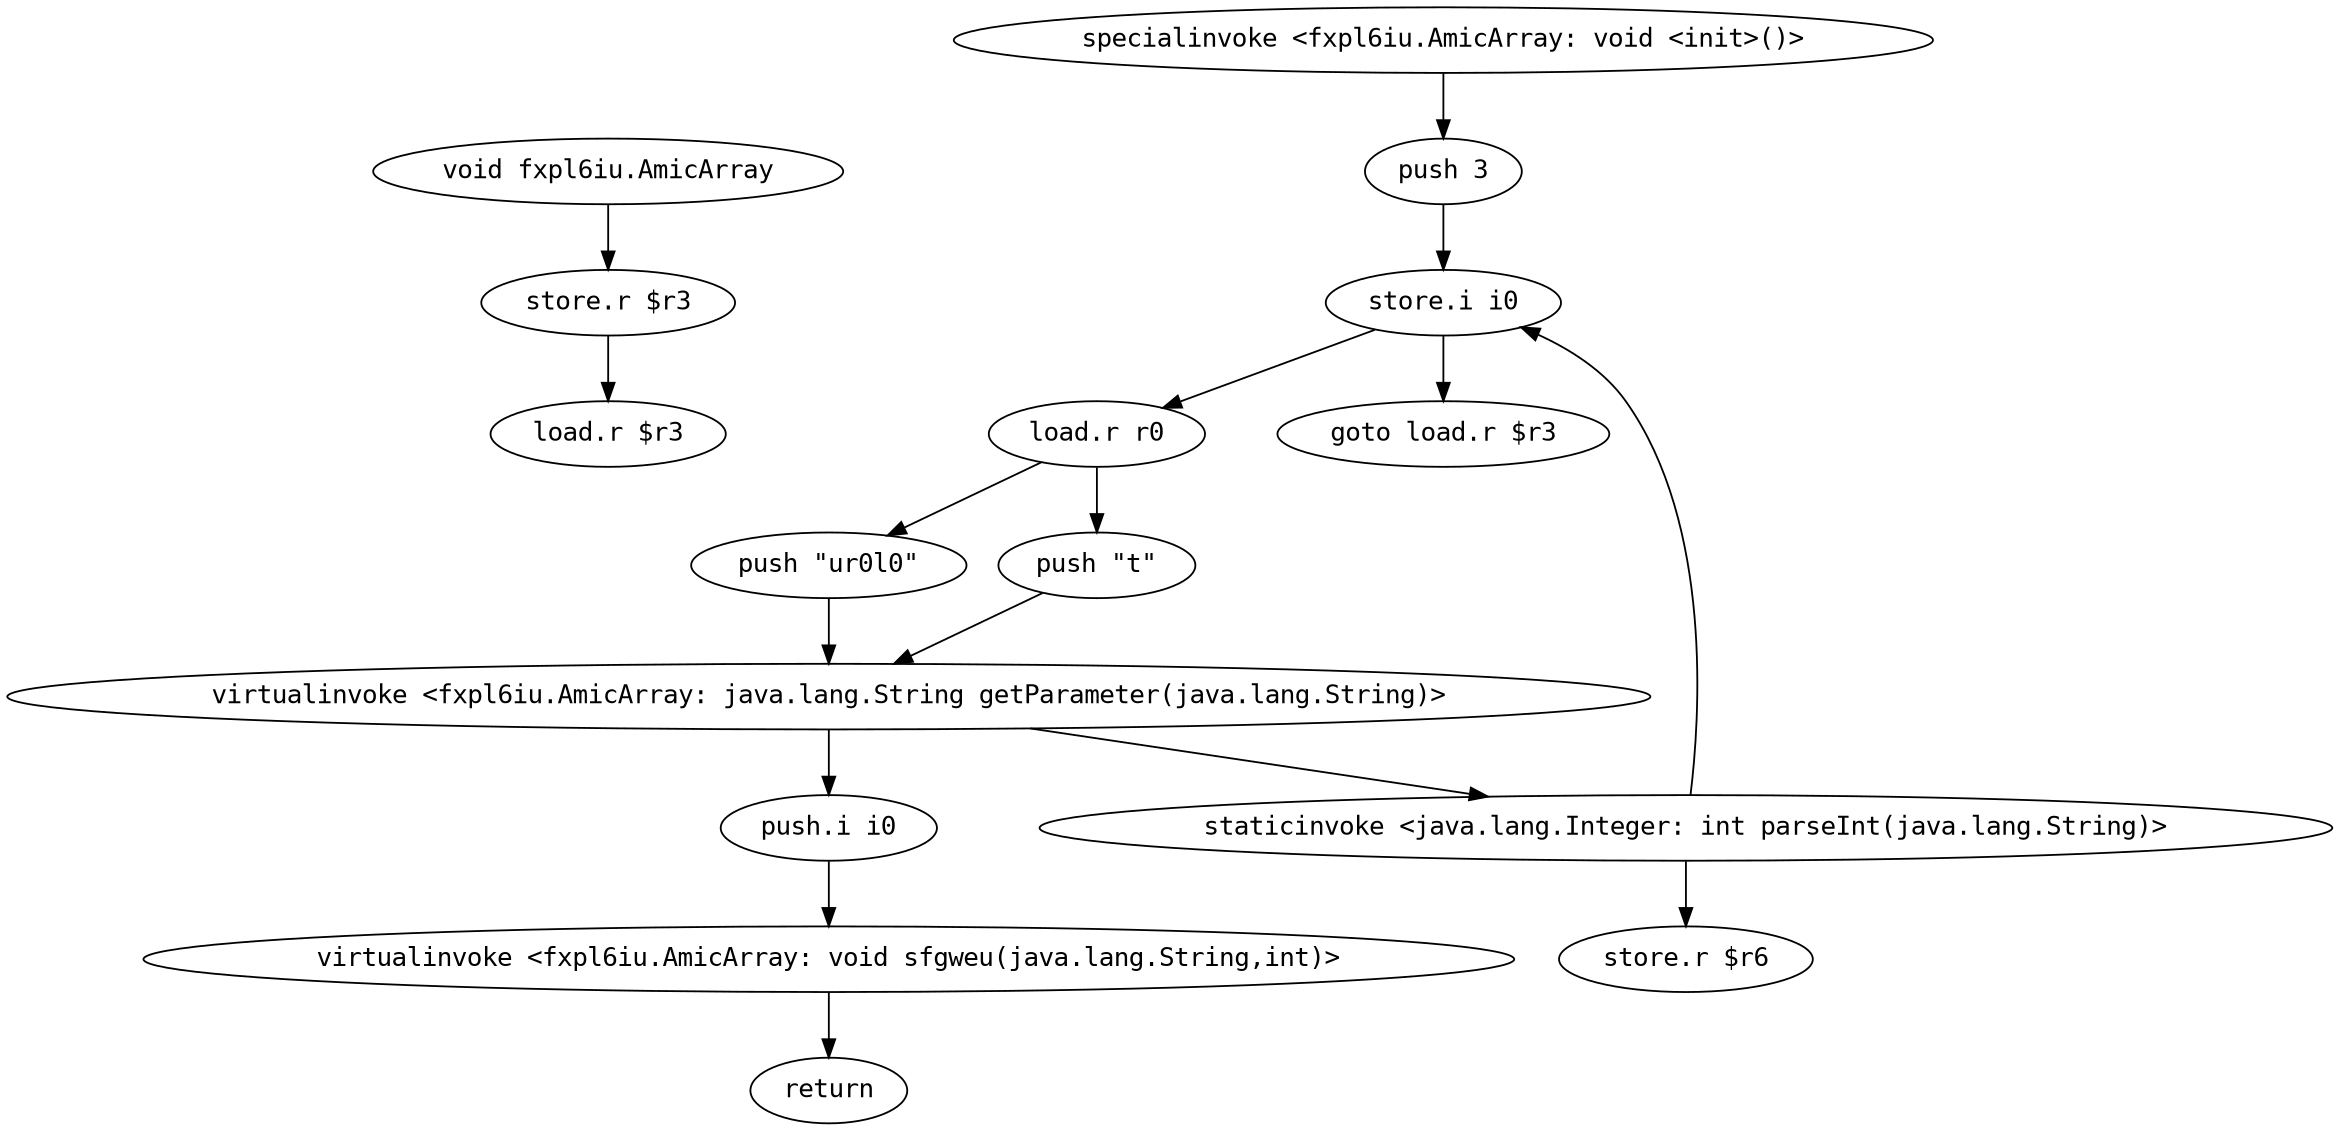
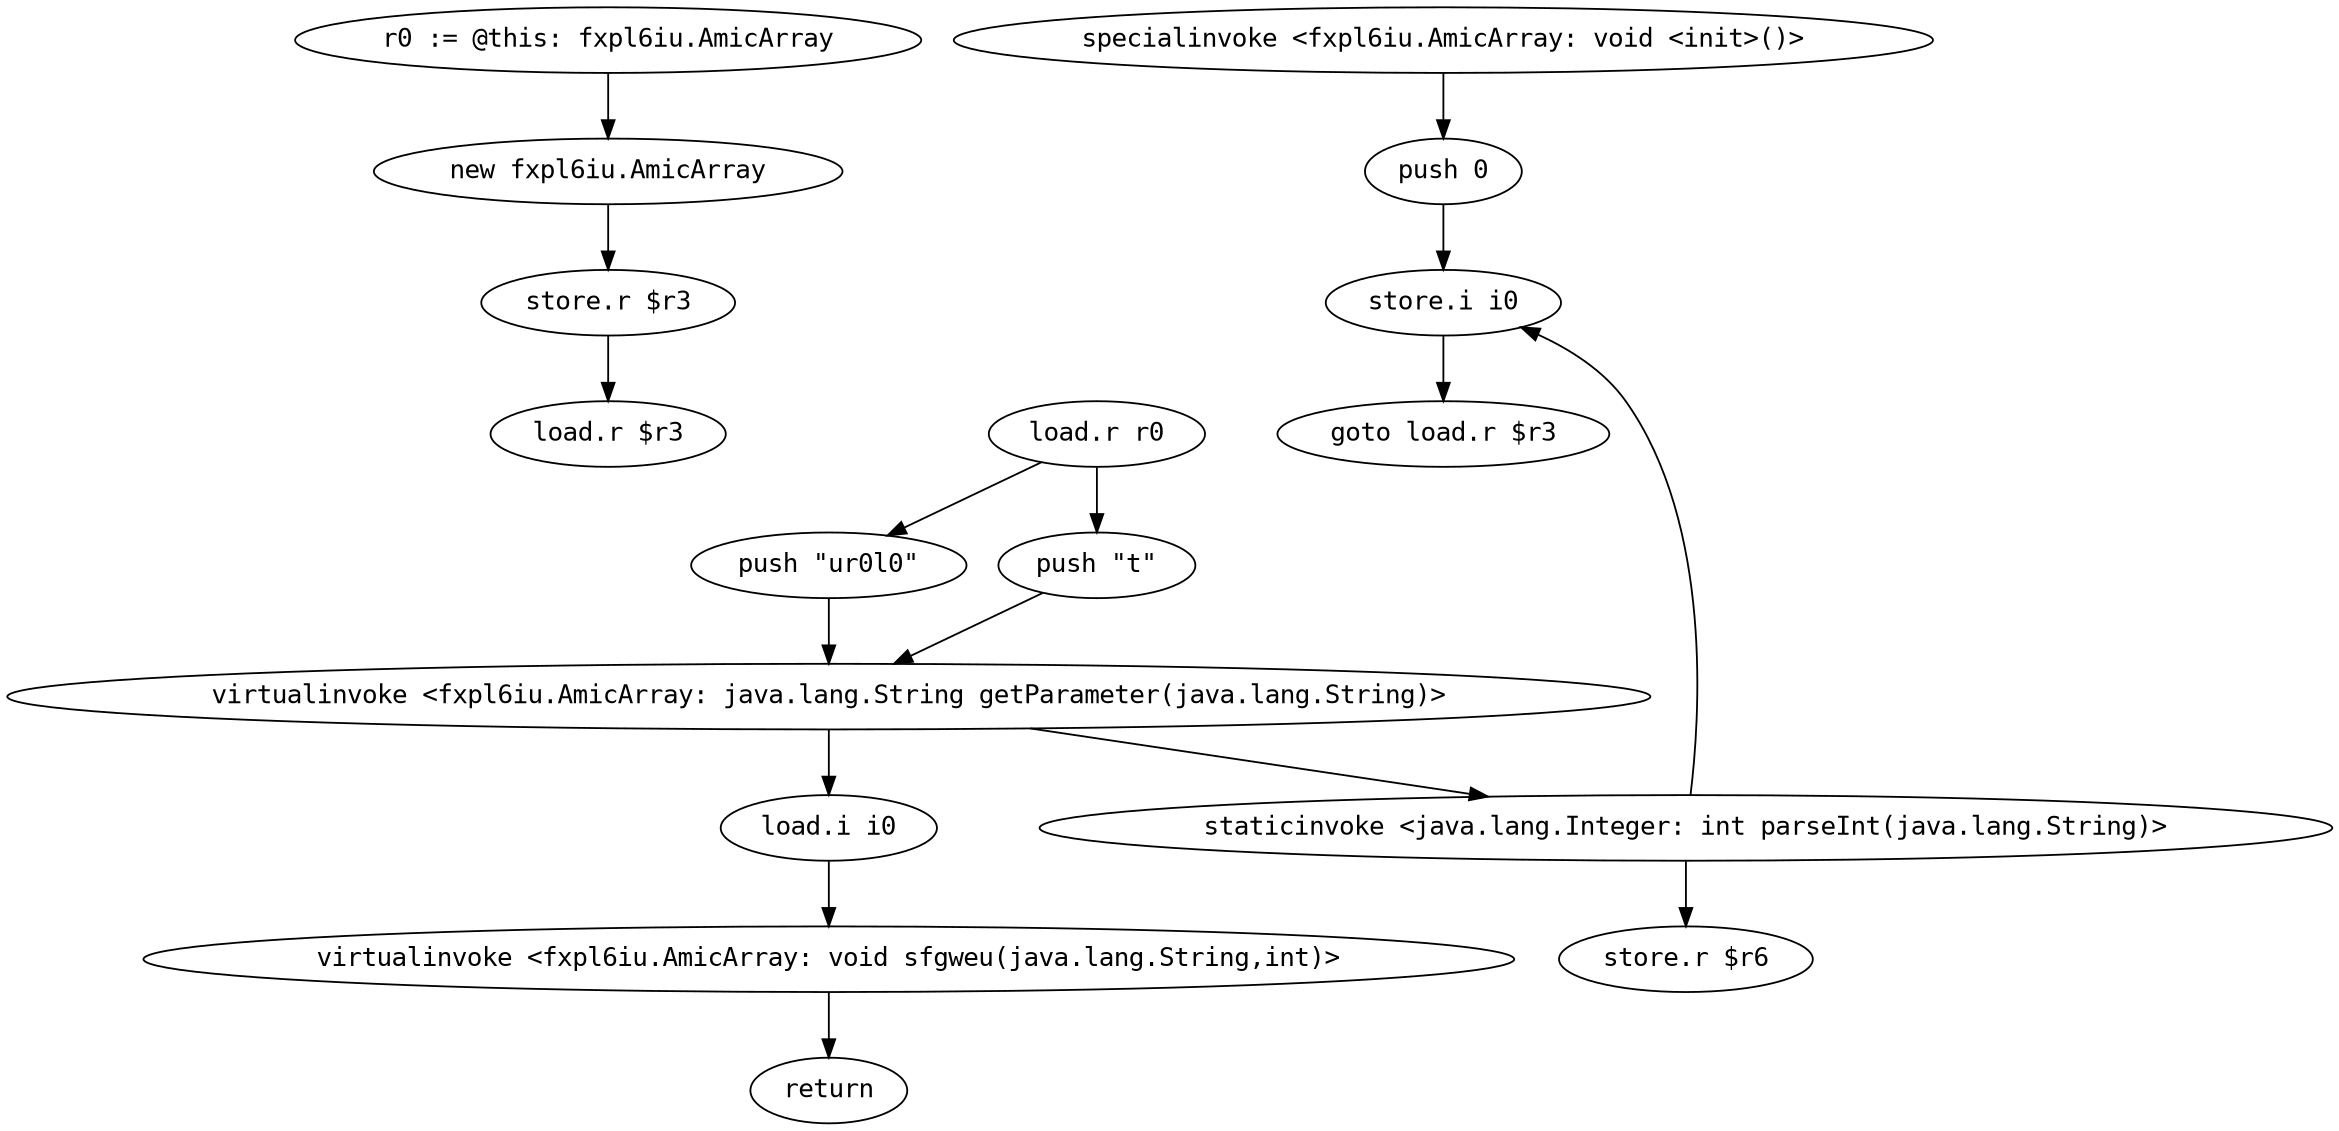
none -> (608, 40)
(608, 171) -> (608, 171)
(1443, 171) -> (1443, 171)
(1278, 366) -> none
(829, 828) -> (829, 828)
